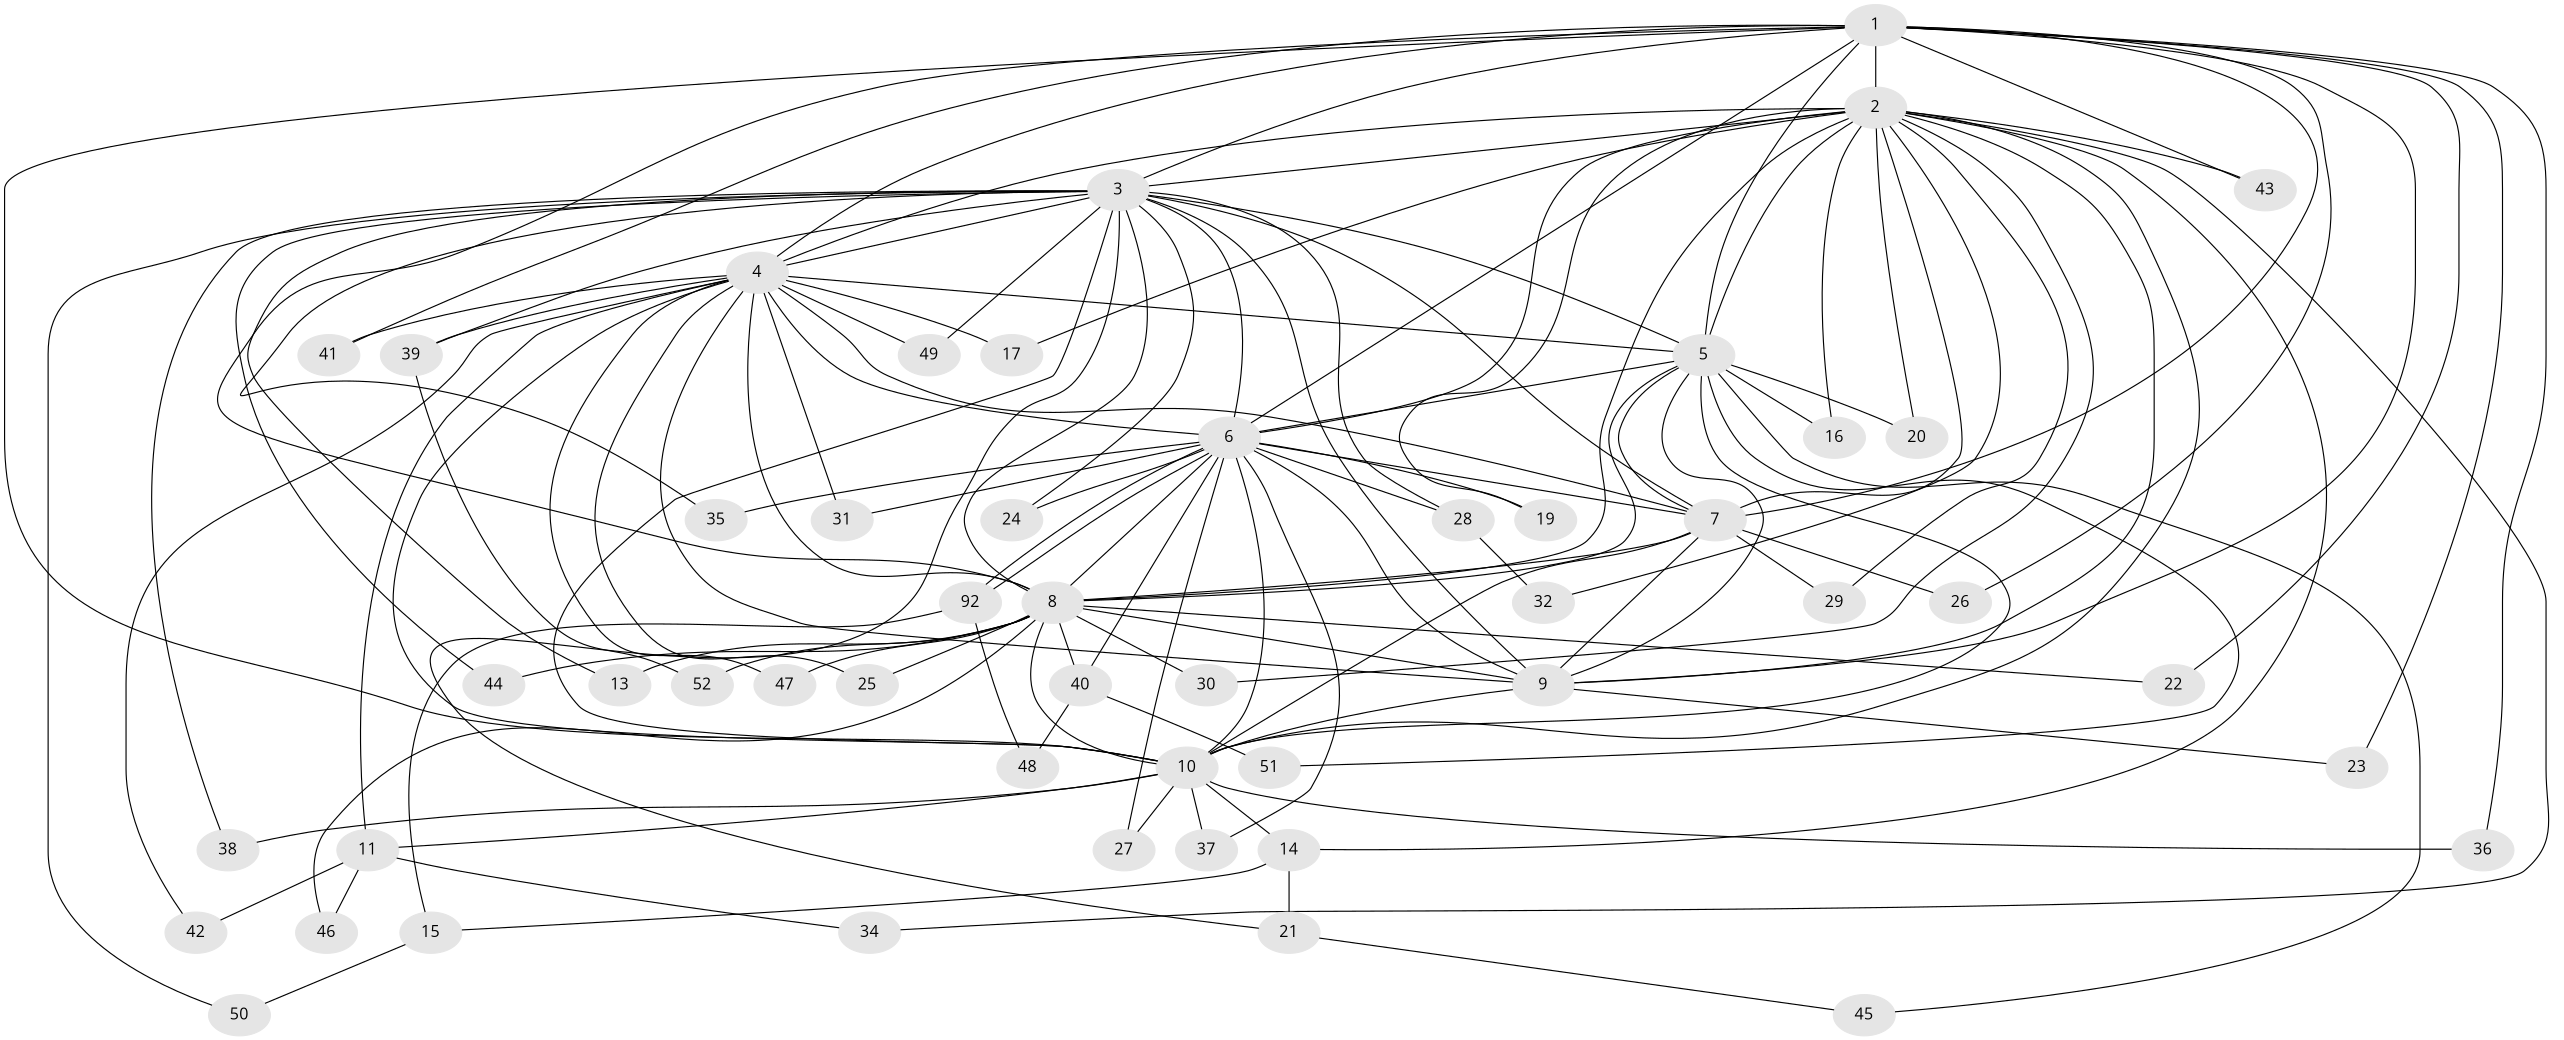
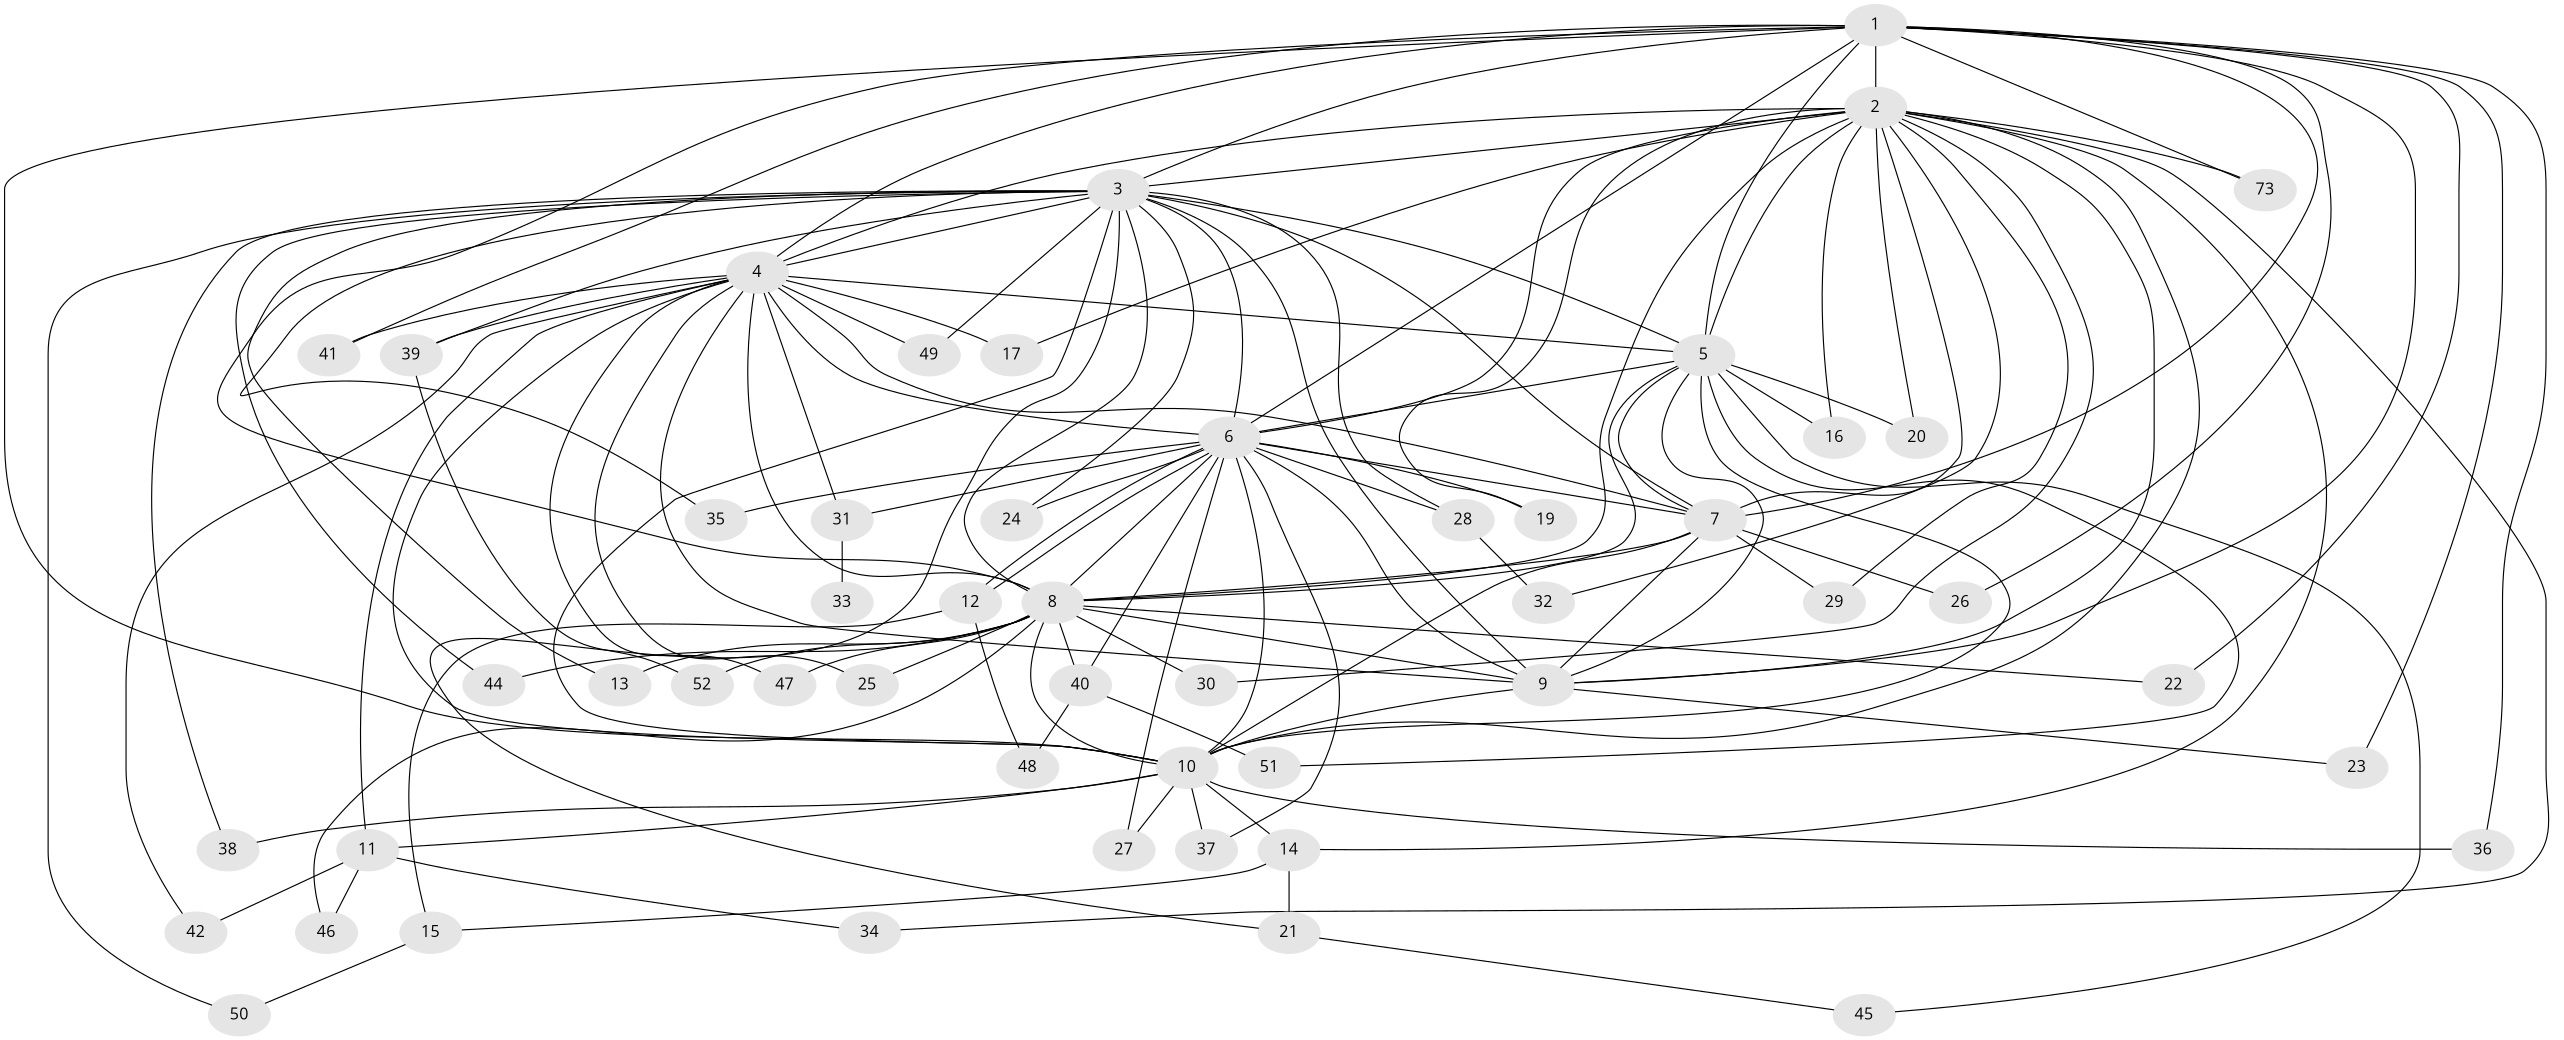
(2265, 190) -> (2265, 190)
none -> (842, 603)
(971, 603) -> (971, 603)
